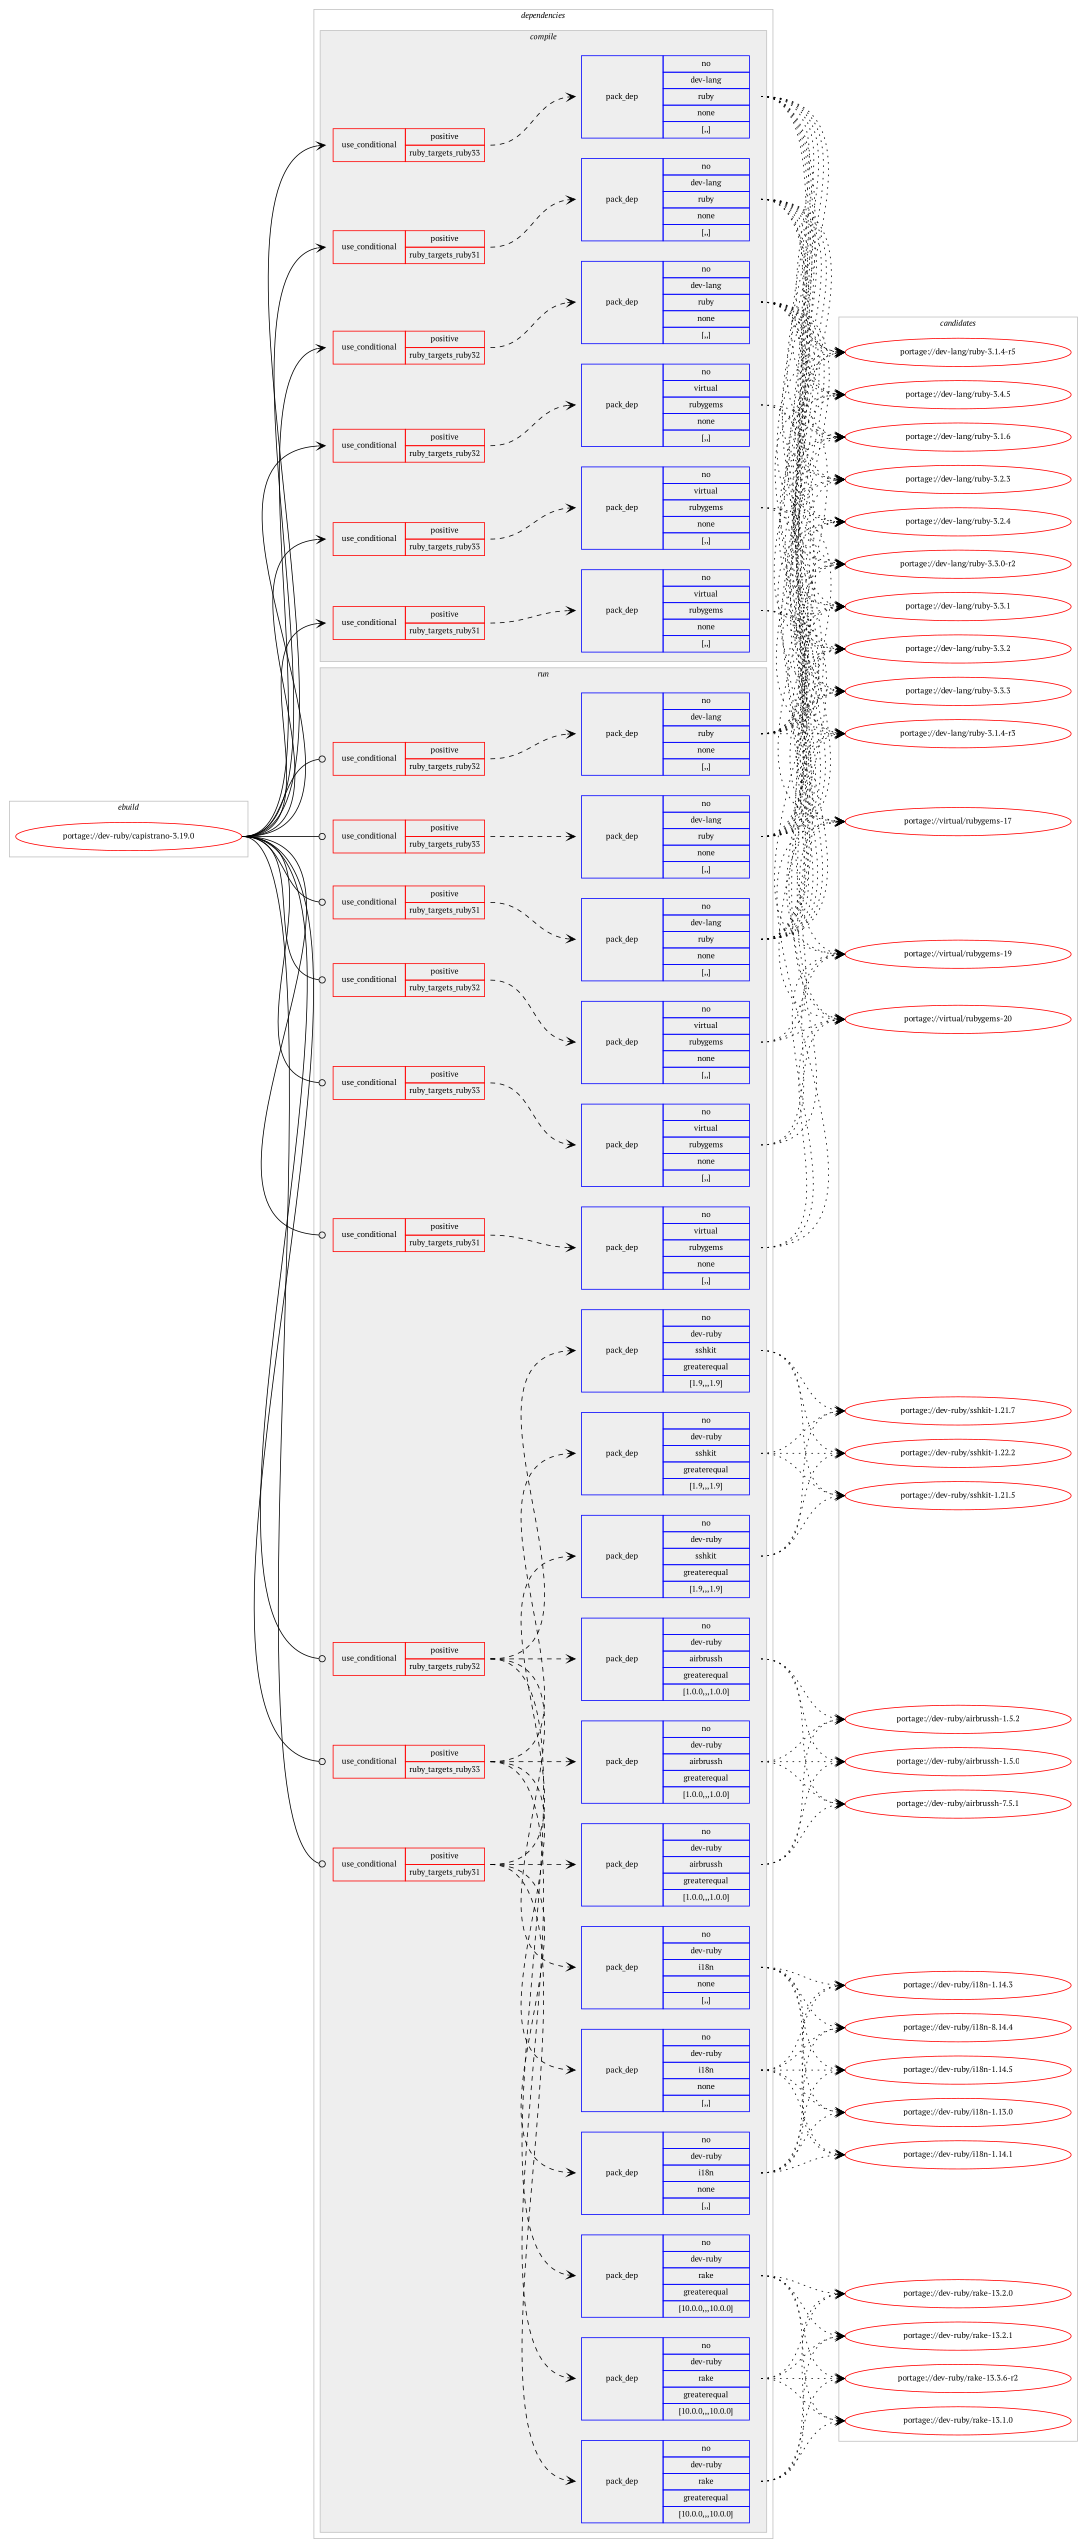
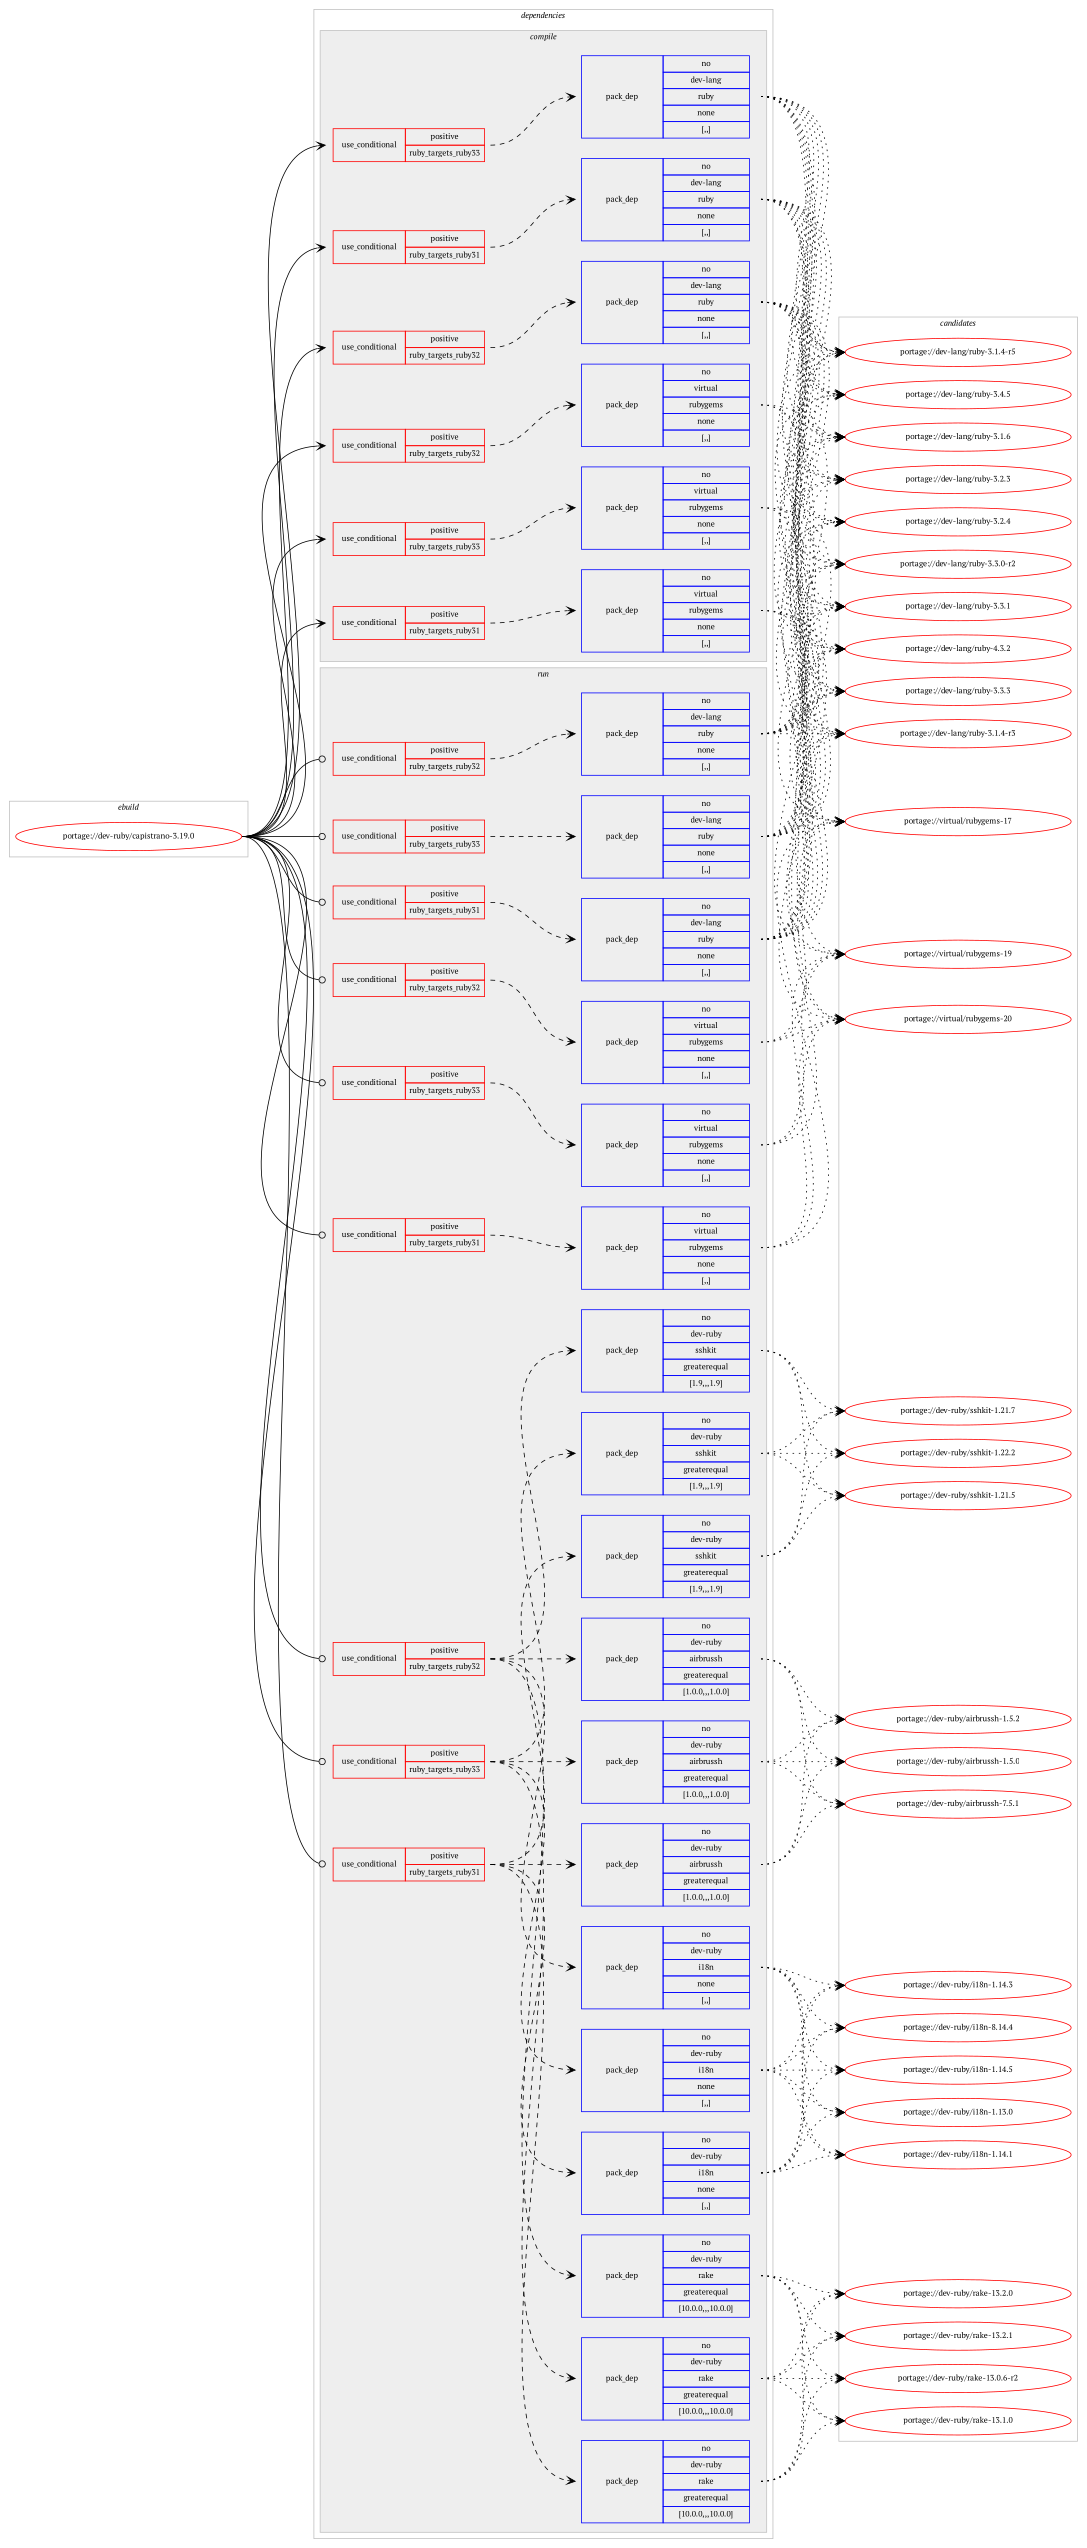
(958, 649) -> (958, 649)
(958, 2378) -> (958, 2378)
